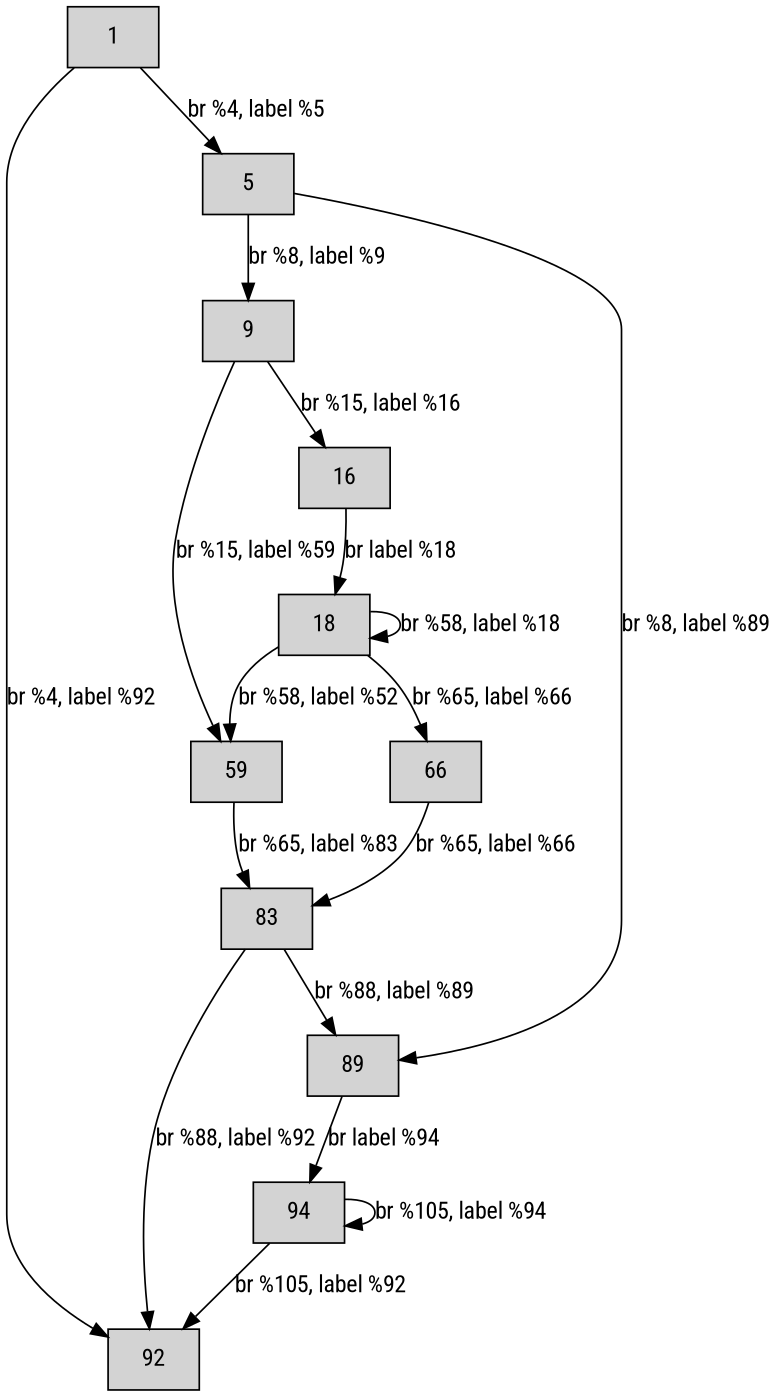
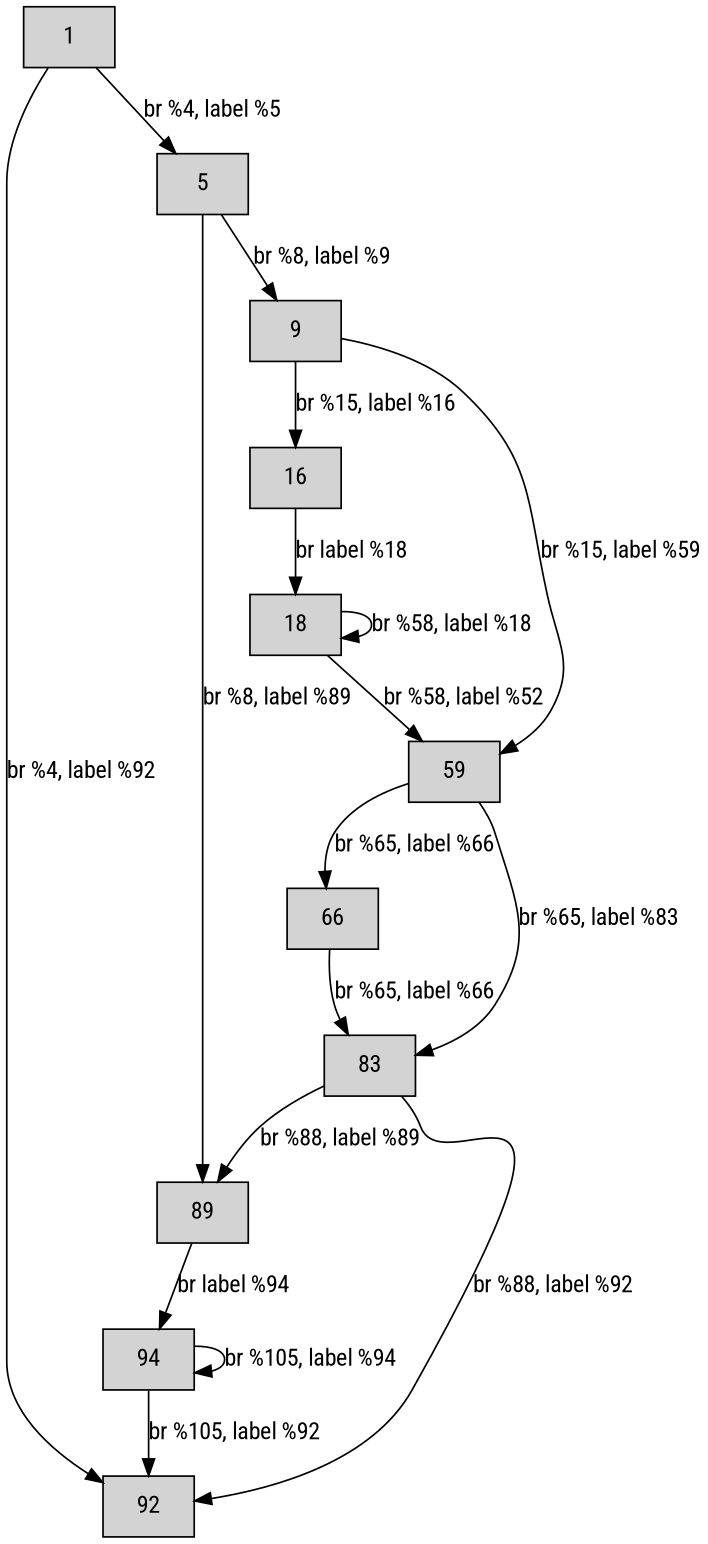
(399, 686) -> (351, 814)
